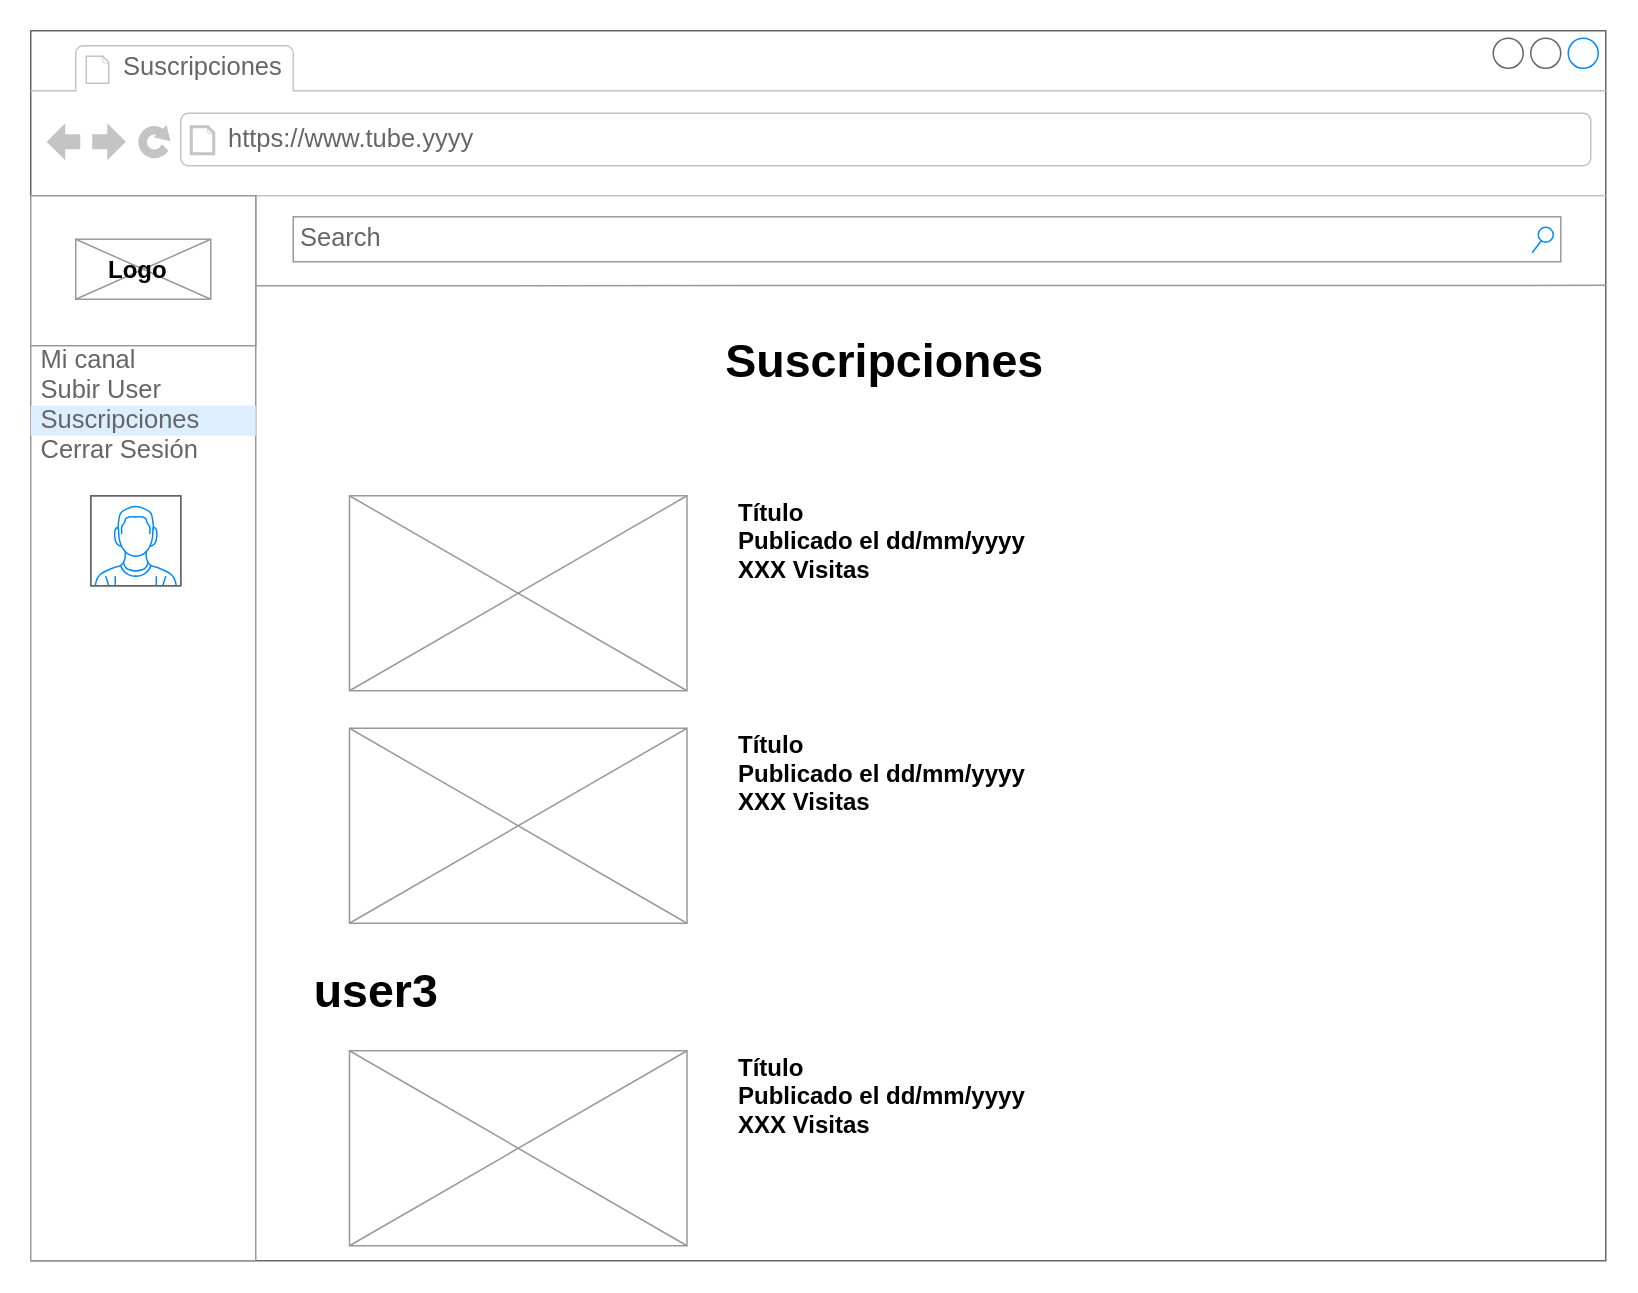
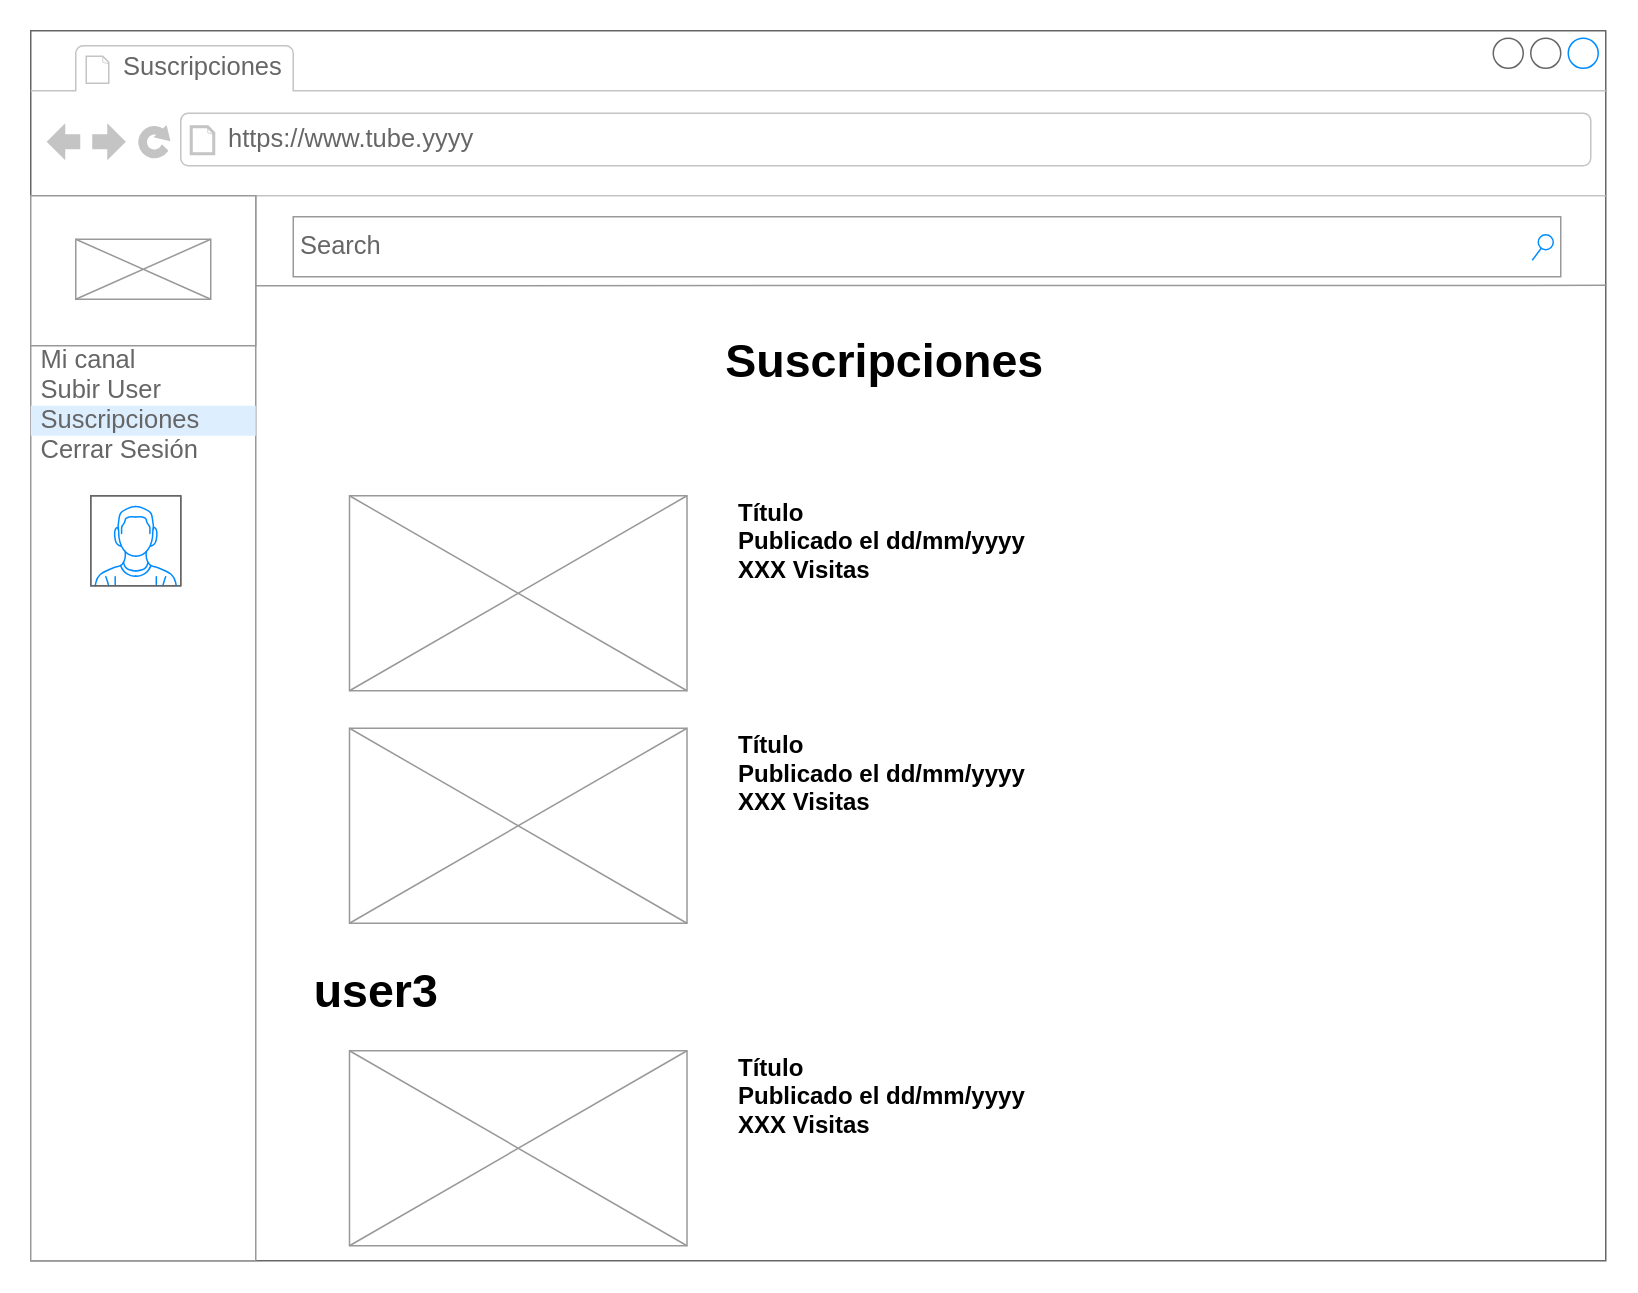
(927, 239) -> (927, 247)
(143, 269) -> none
